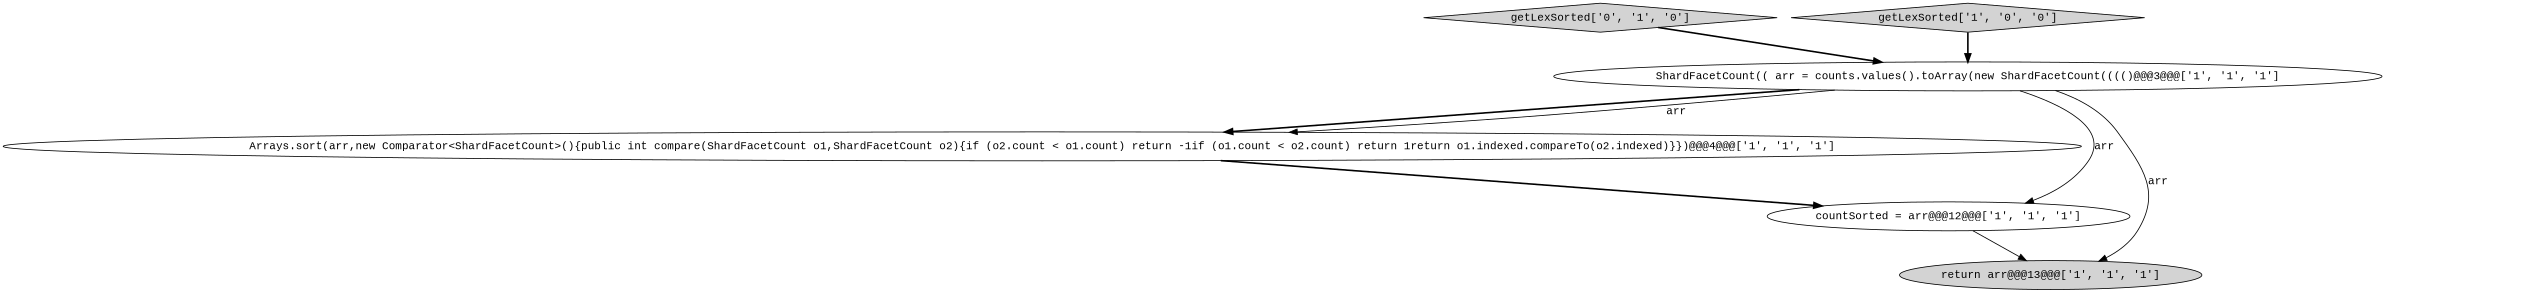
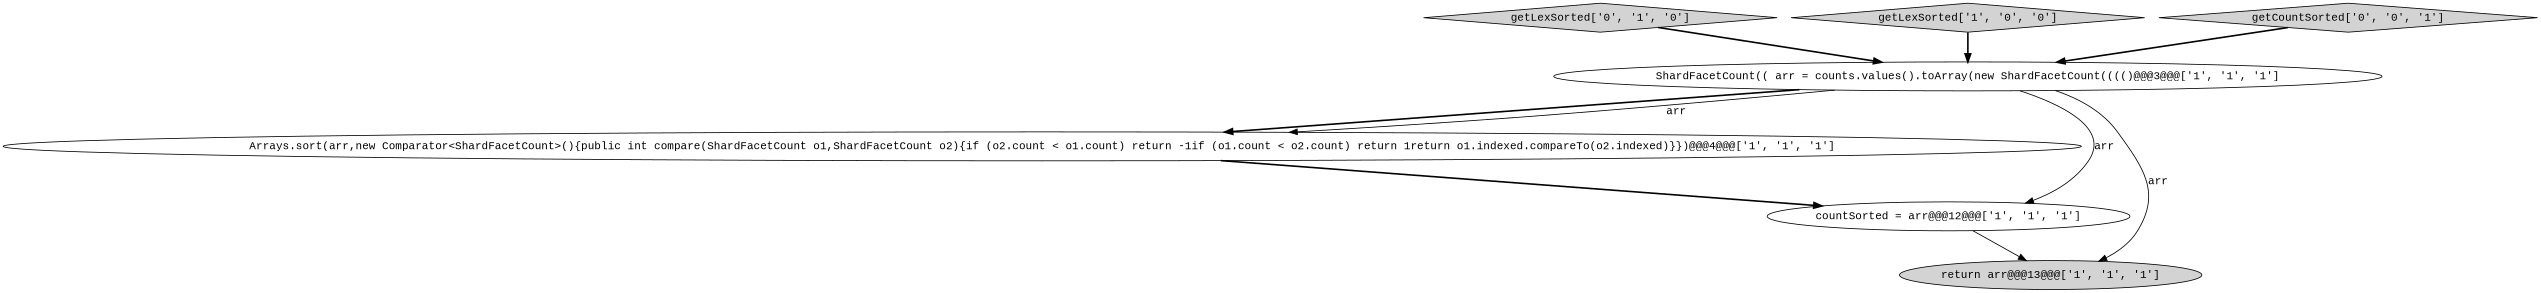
none -> (2348, 18)
